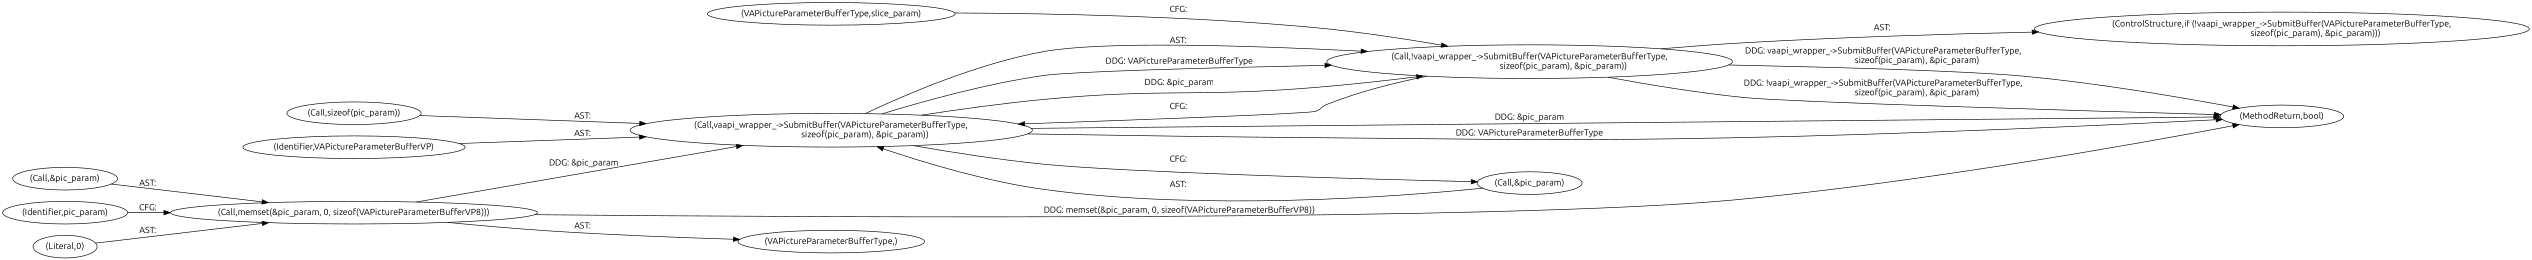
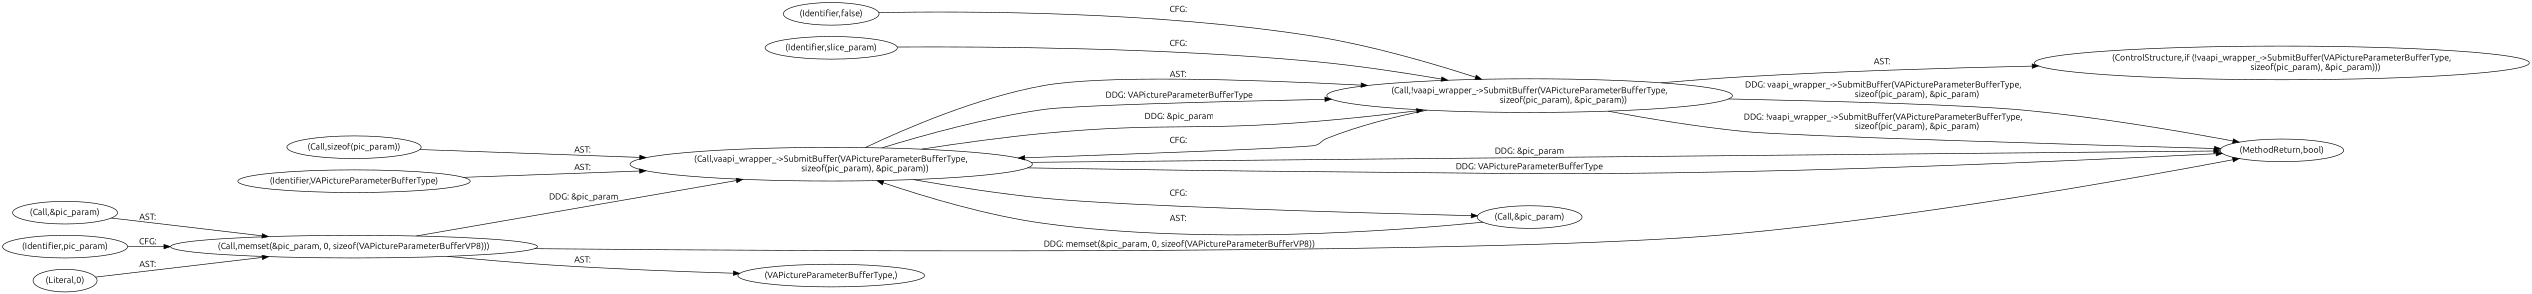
(831, 14) -> (831, 48)
none -> (831, 14)
(354, 147) -> (354, 181)
